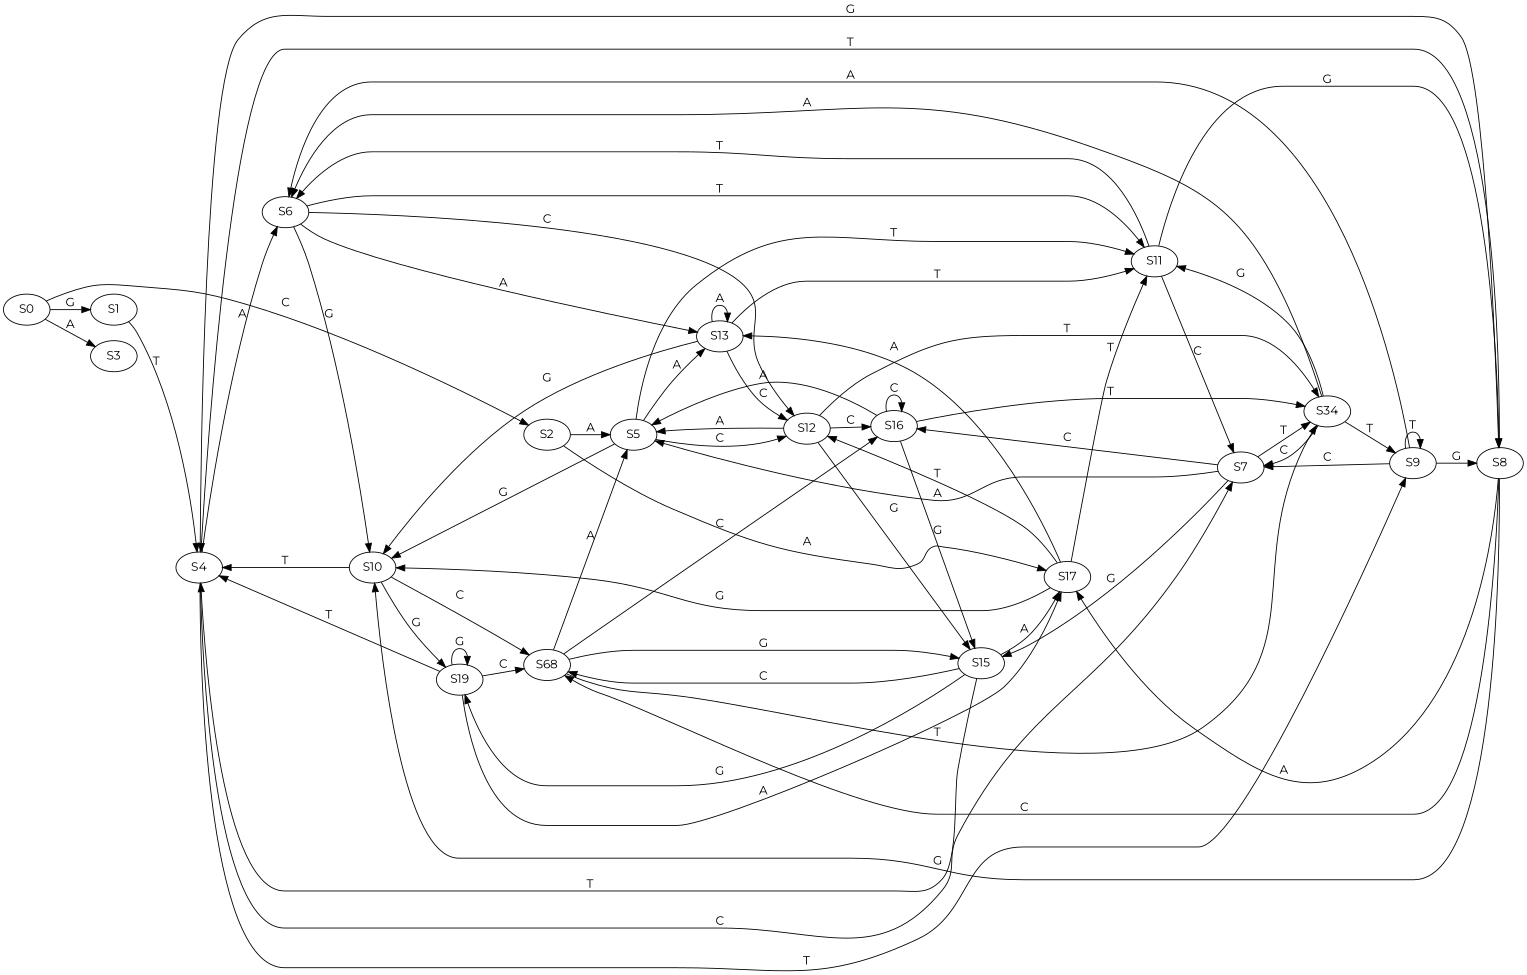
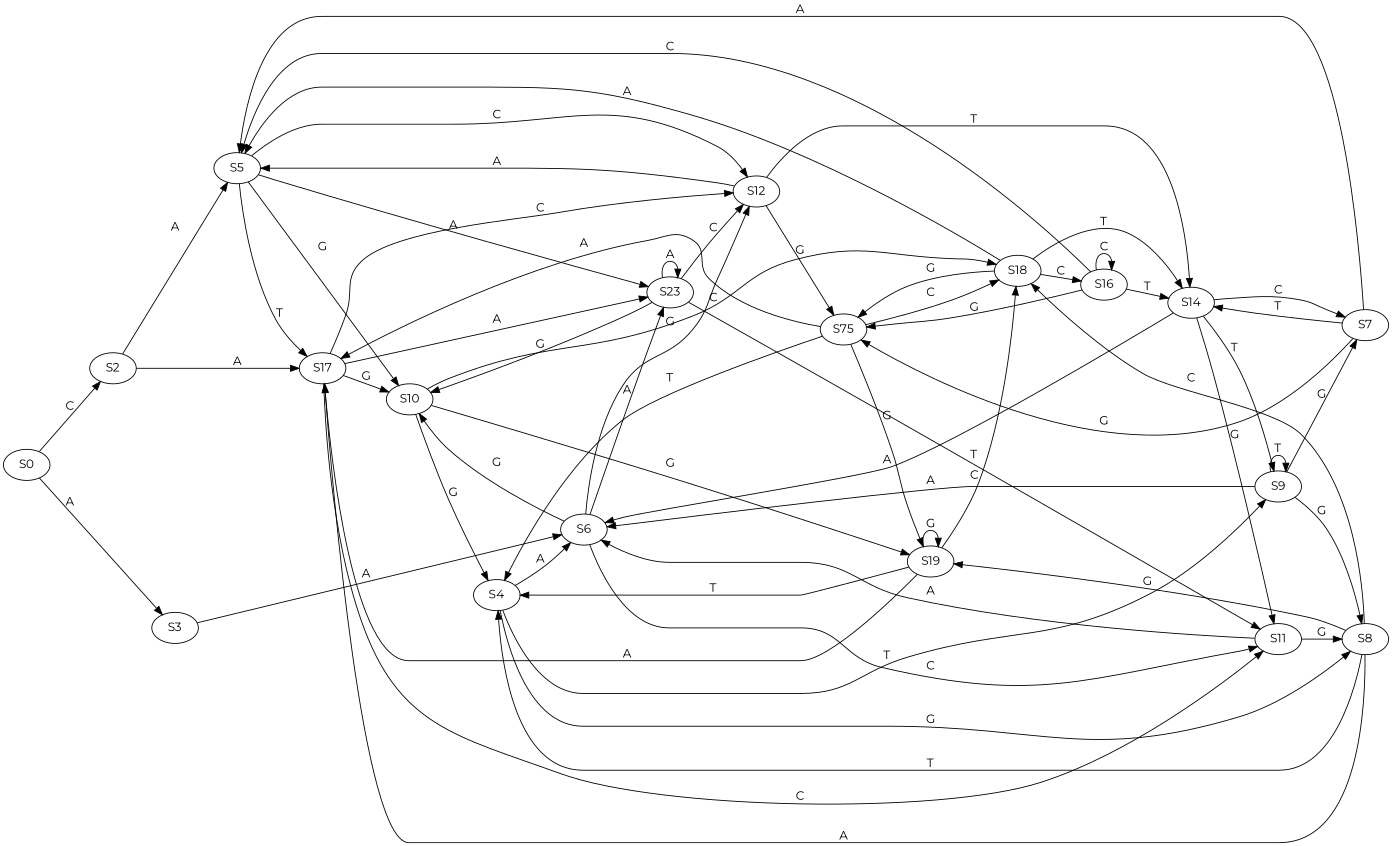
(720, 146) -> (931, 591)
(720, 189) -> (931, 666)
(547, 220) -> (670, 322)
(830, 237) -> (257, 273)
(114, 310) -> none
(720, 336) -> (670, 292)
(1111, 348) -> (800, 797)
(1196, 360) -> none
(763, 376) -> (670, 47)
(1327, 411) -> (1191, 303)
(846, 428) -> none
(1072, 447) -> none
(1327, 458) -> (1322, 395)
(938, 474) -> (540, 208)
(285, 561) -> (453, 493)
none -> (375, 580)
(981, 663) -> (844, 329)
(547, 665) -> (1018, 271)
(1004, 879) -> (1165, 591)
(687, 928) -> none
